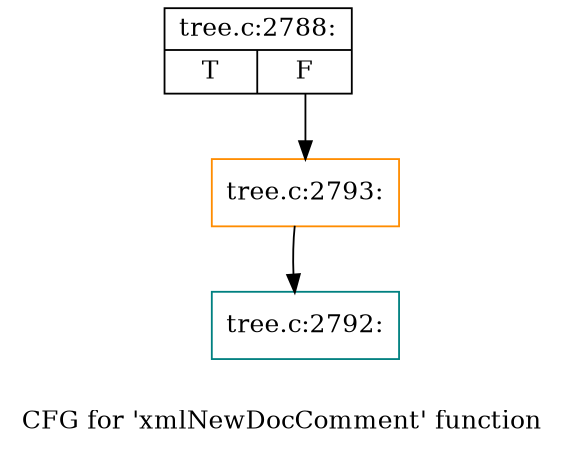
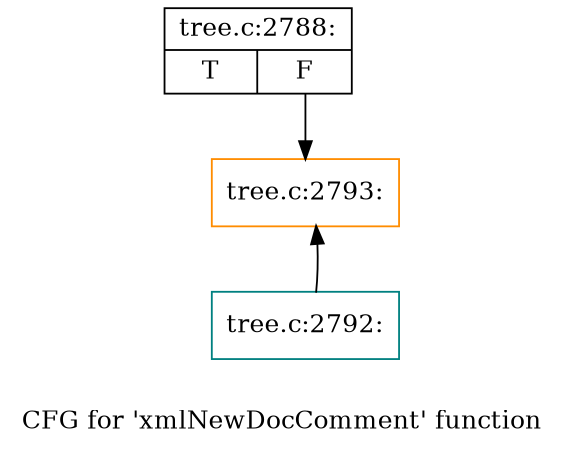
(293, 250) -> (318, 268)
